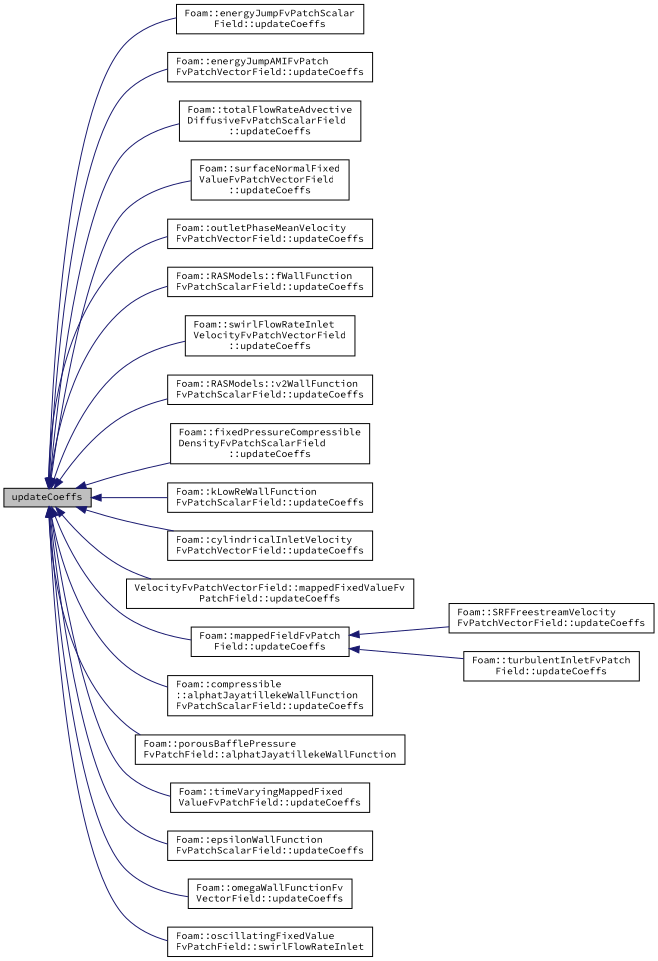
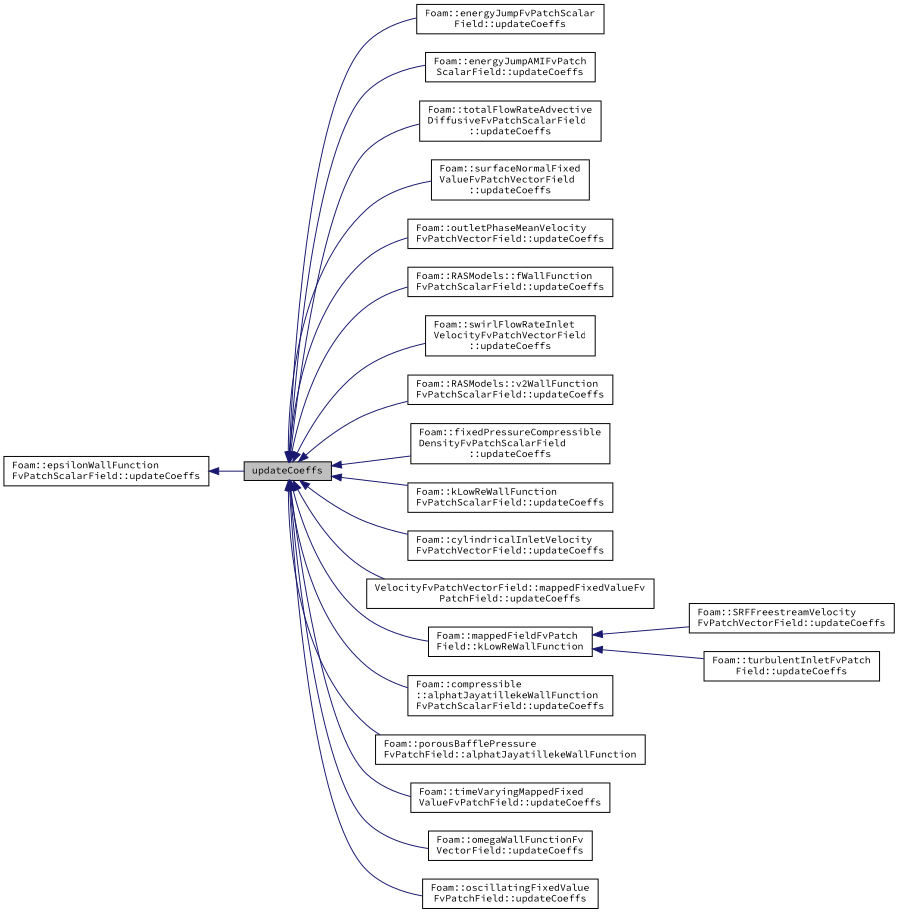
(270, 67) -> (510, 67)
(270, 642) -> (510, 642)
(78, 697) -> (232, 471)
(270, 942) -> (510, 894)
